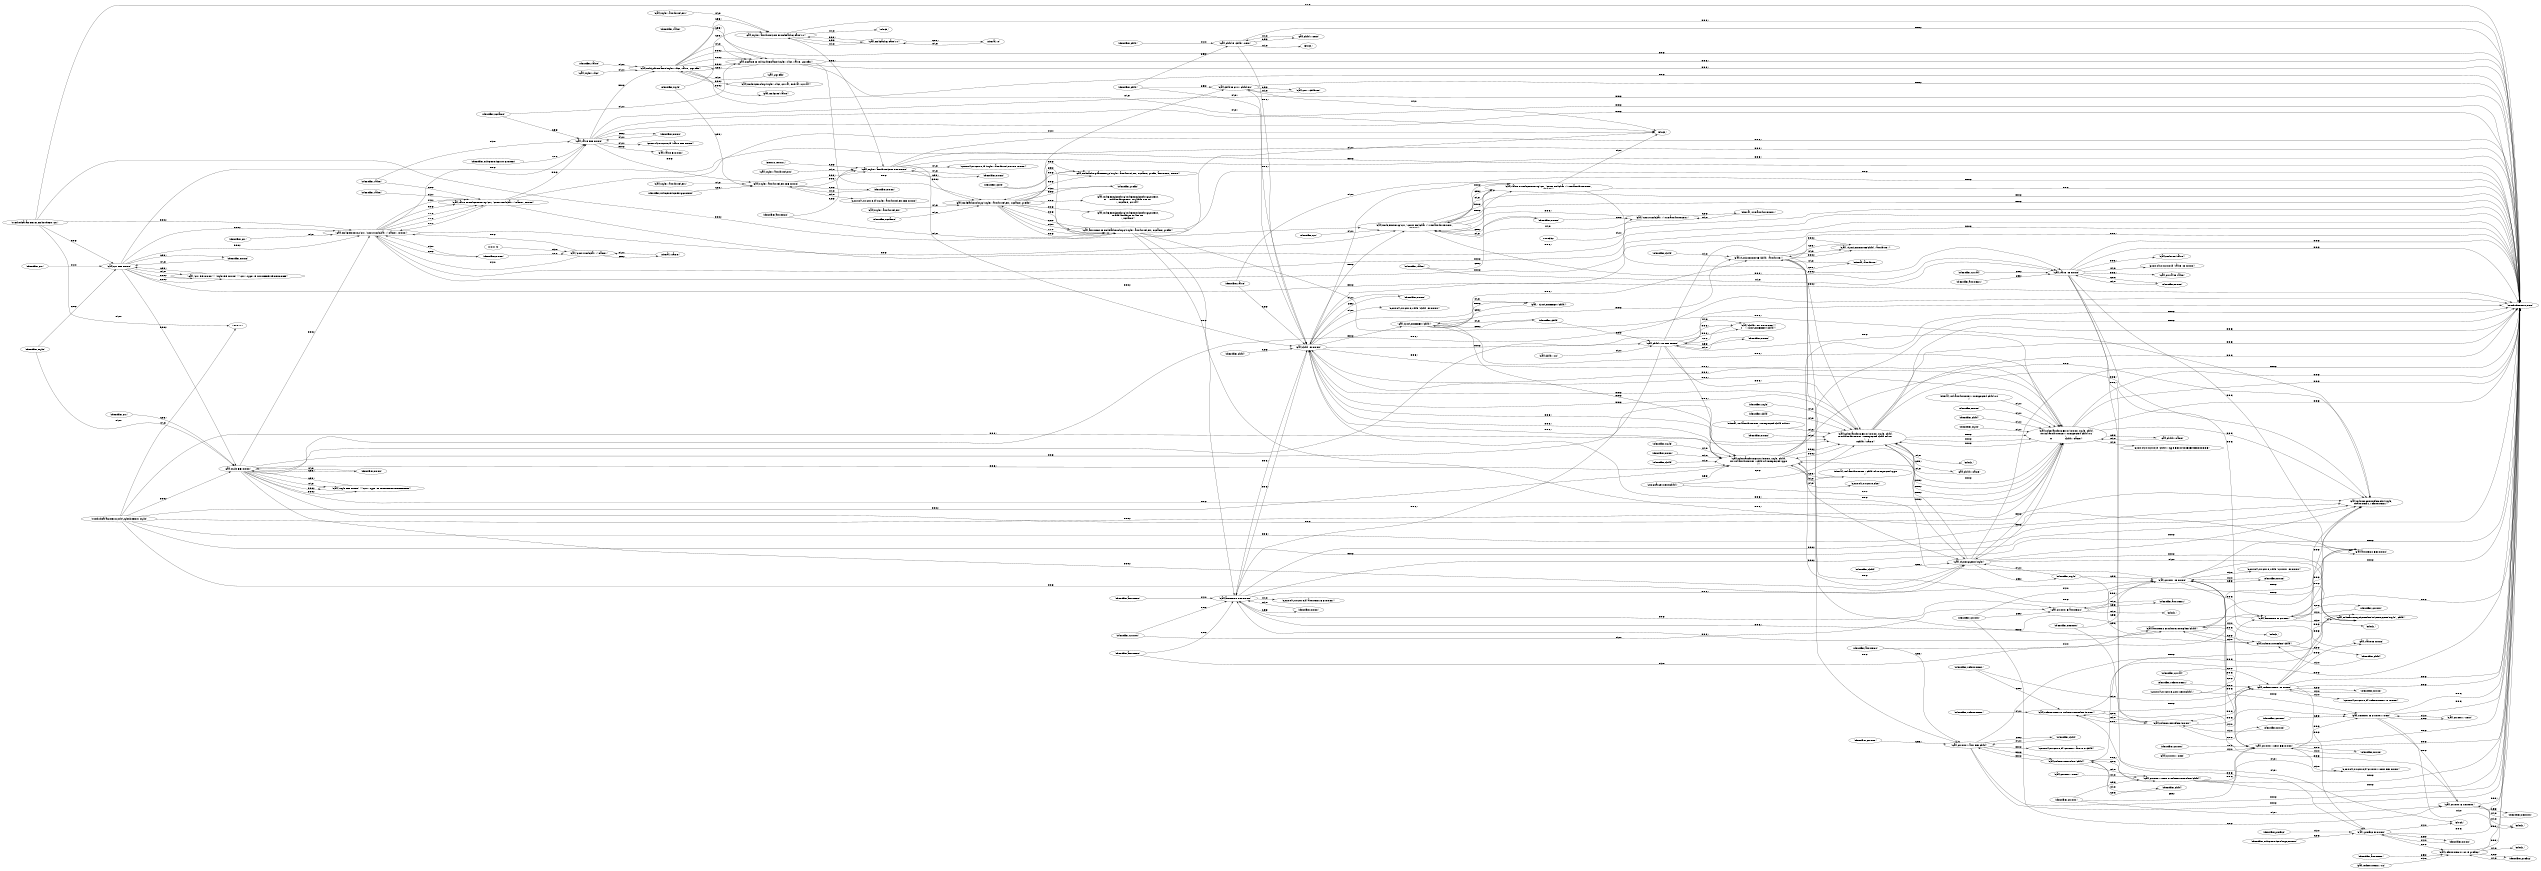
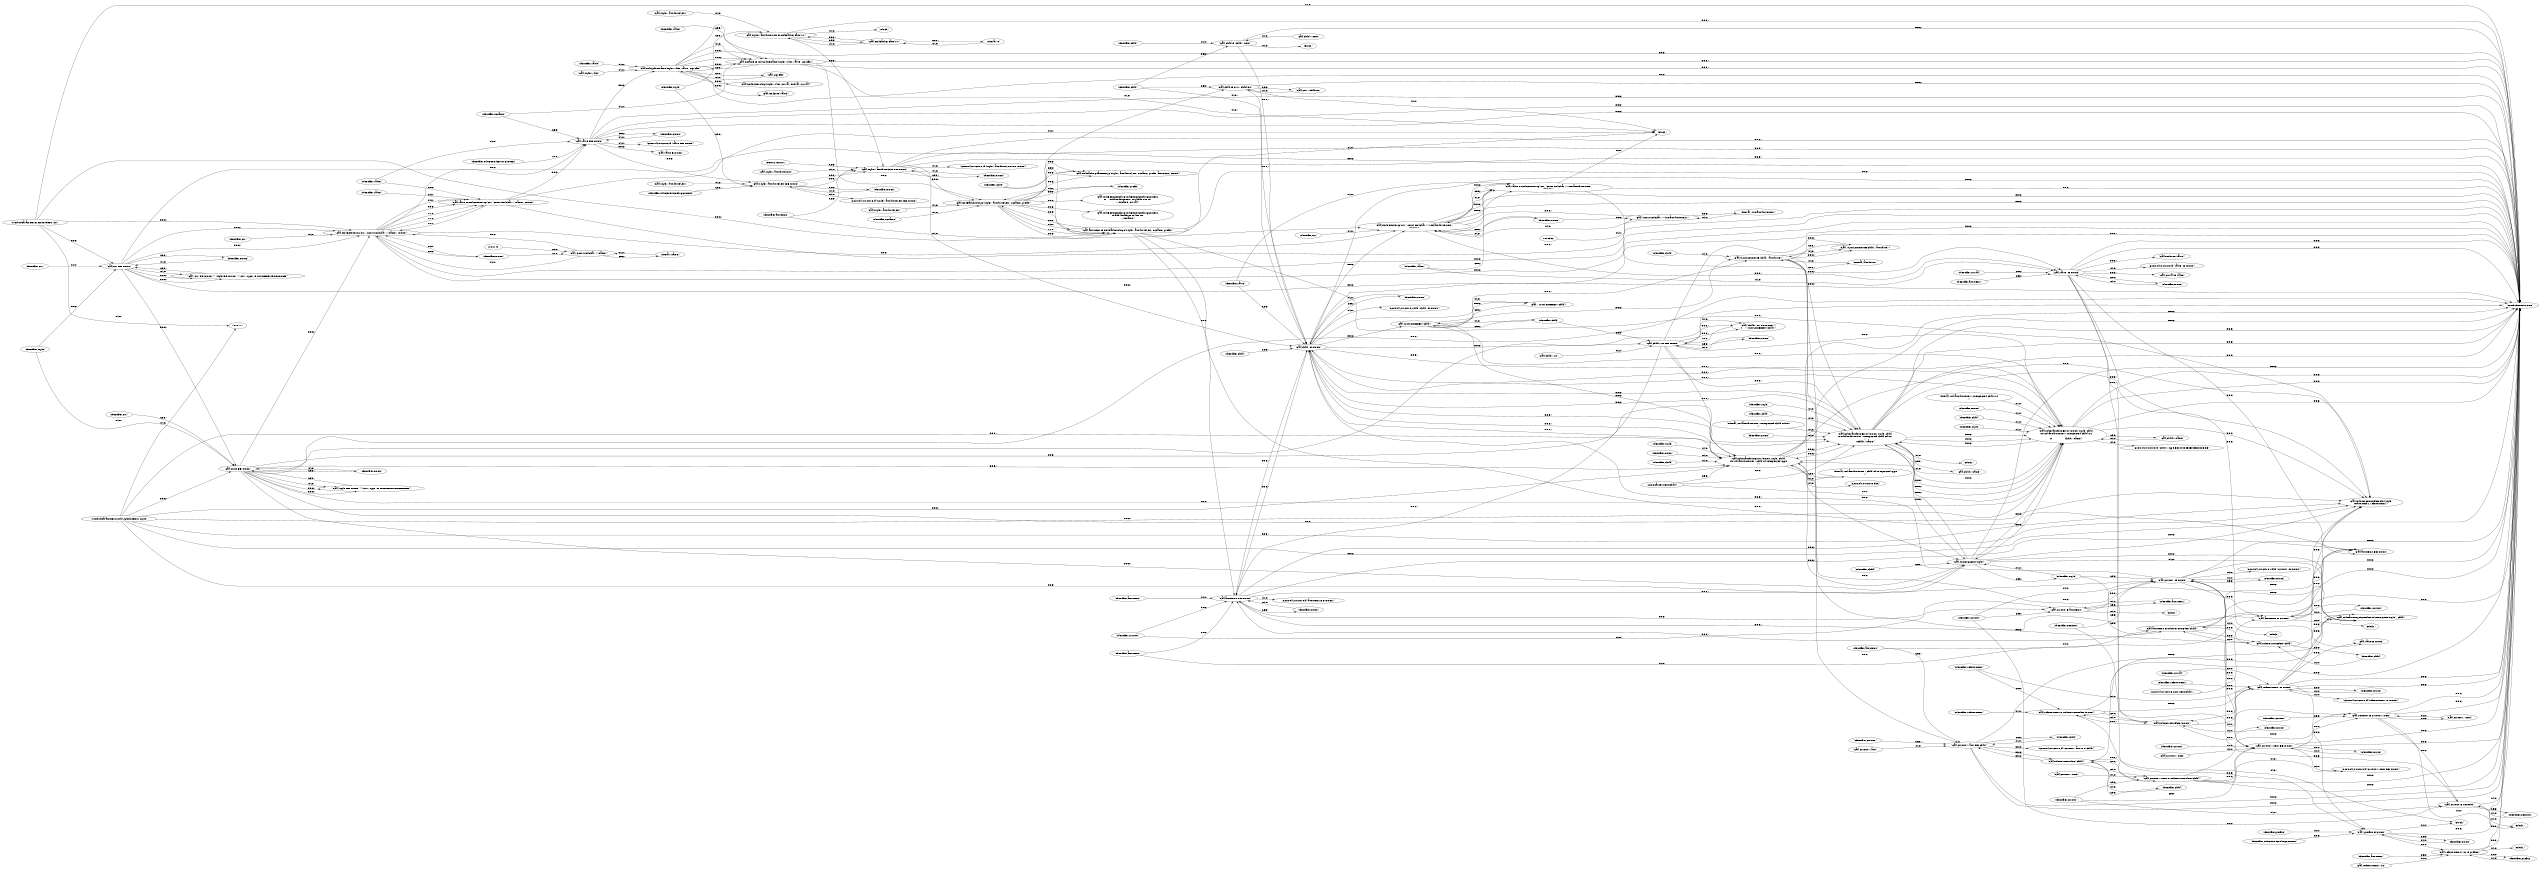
(713, 25) -> (722, 75)
(1273, 40) -> none
none -> (2457, 576)
(2279, 700) -> (2265, 738)
(2317, 726) -> (2317, 726)
none -> (1865, 750)
(2495, 798) -> (2495, 798)
